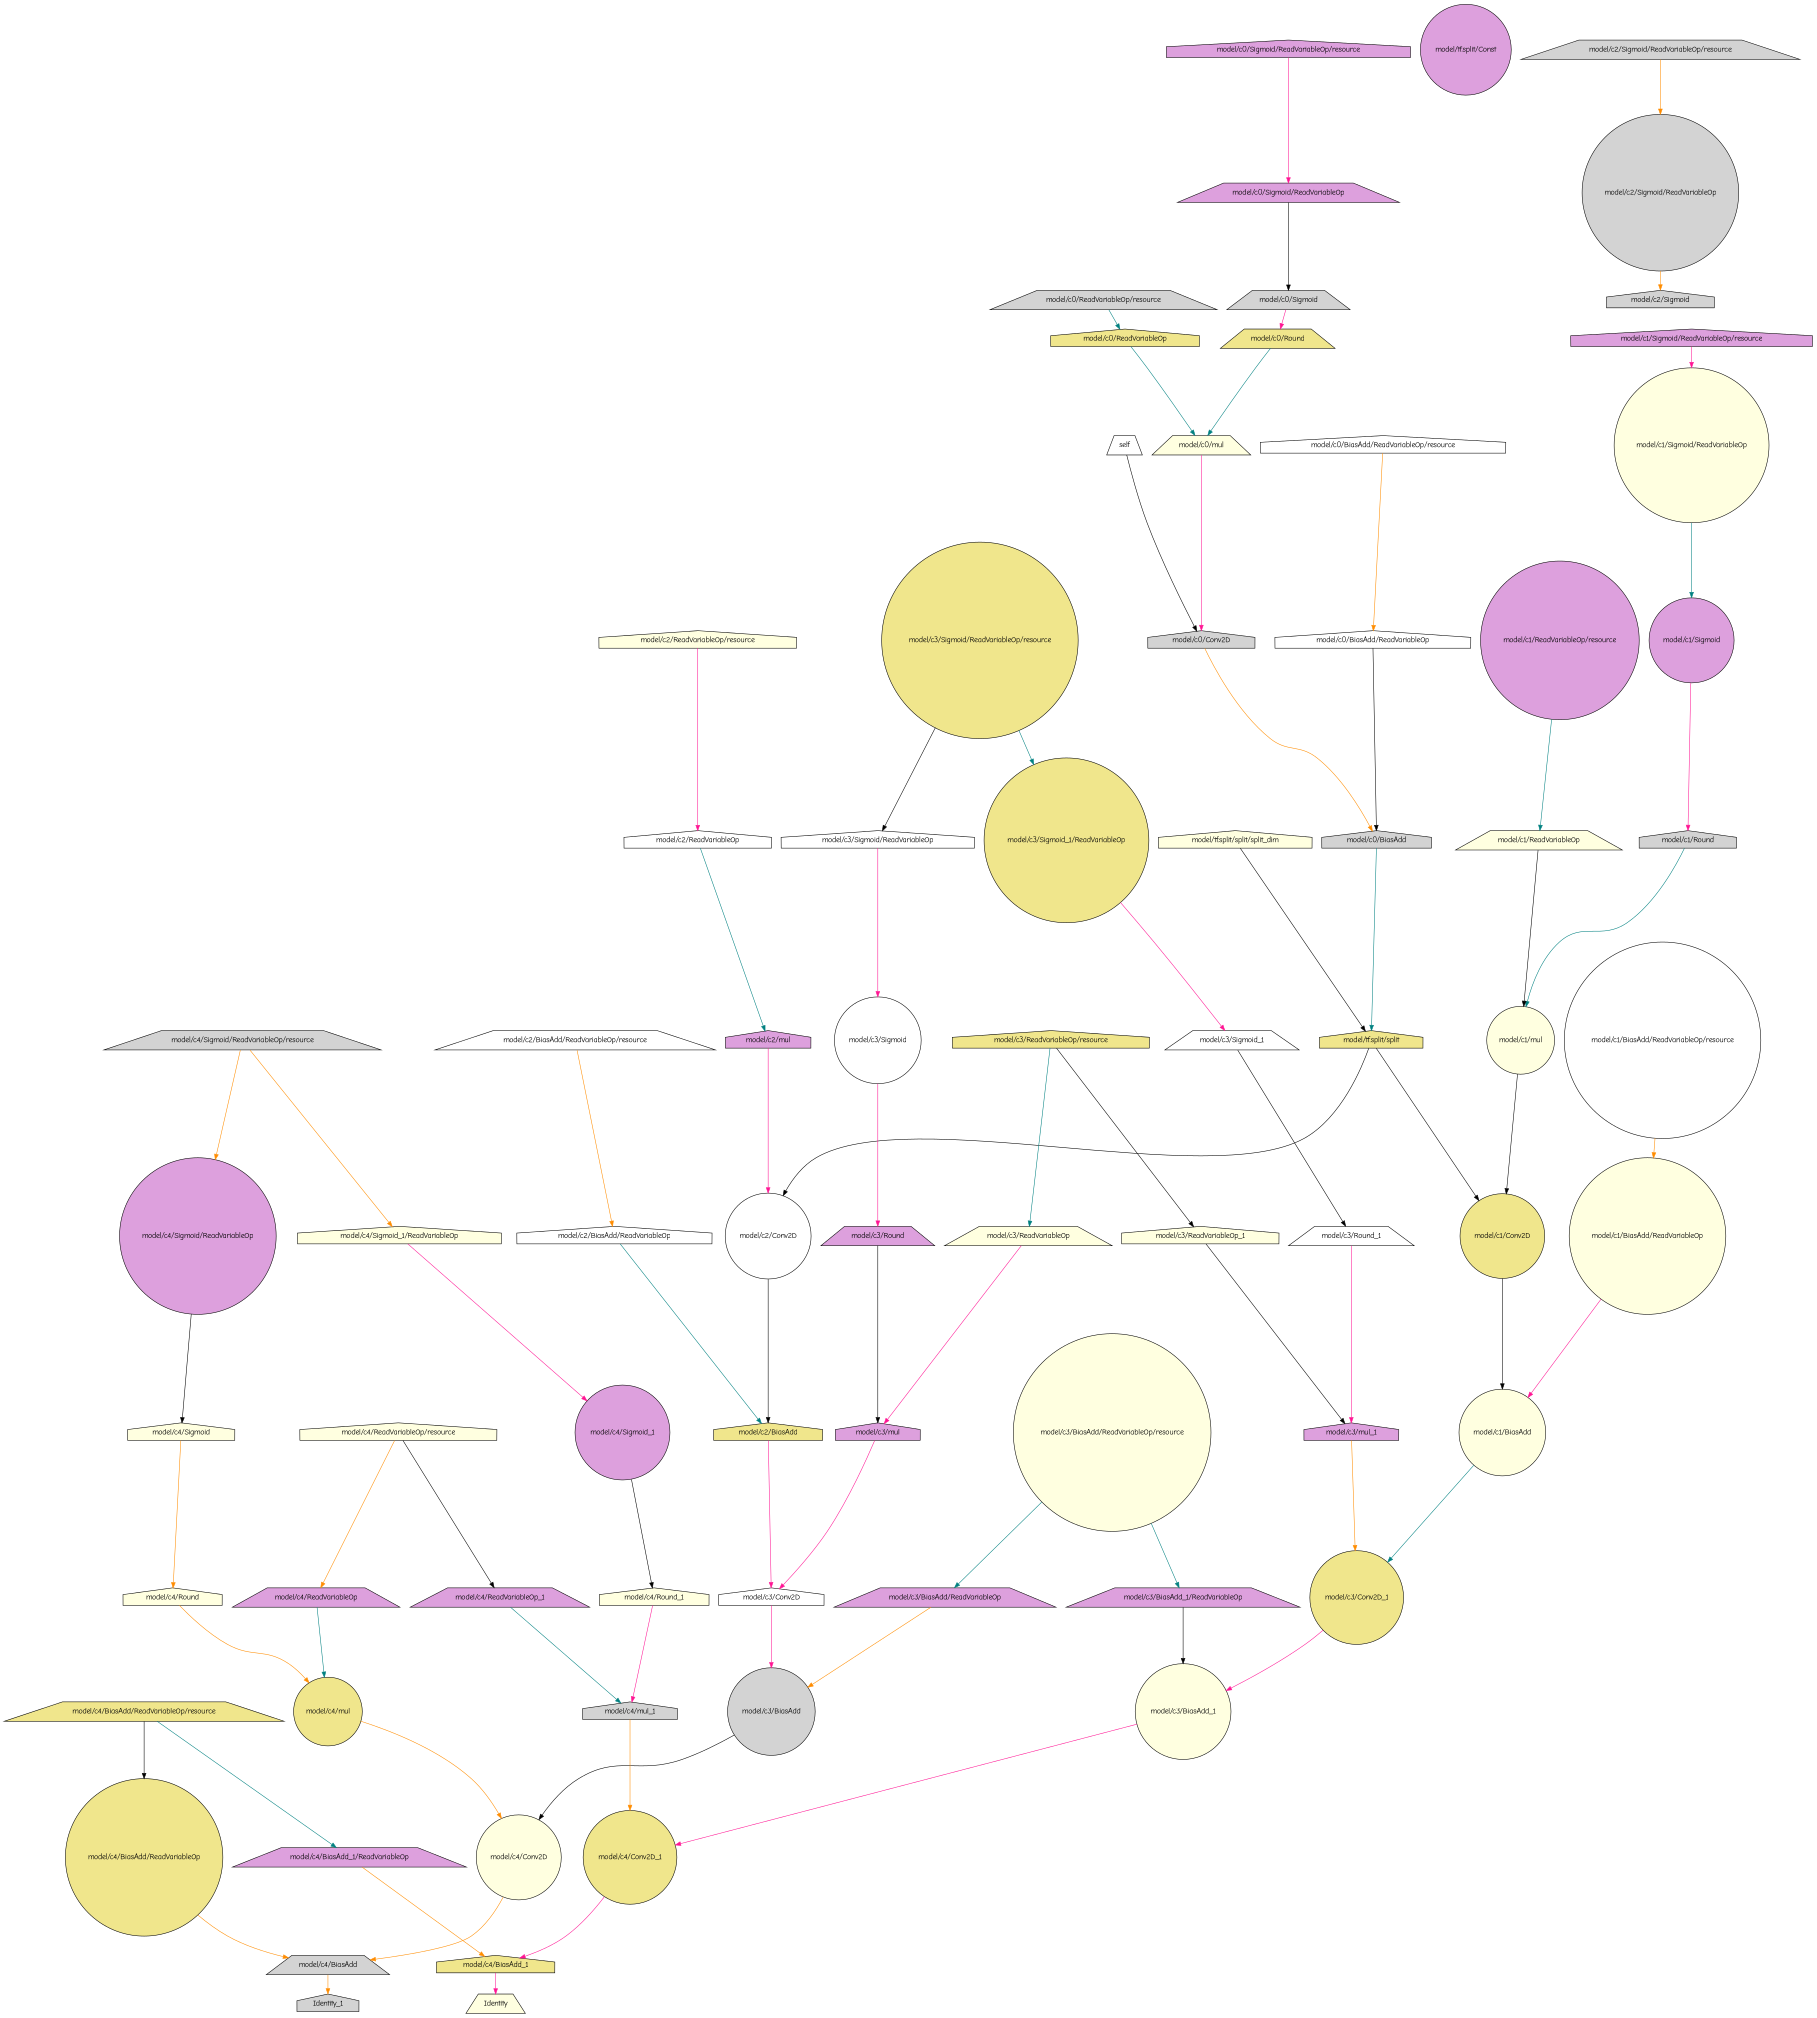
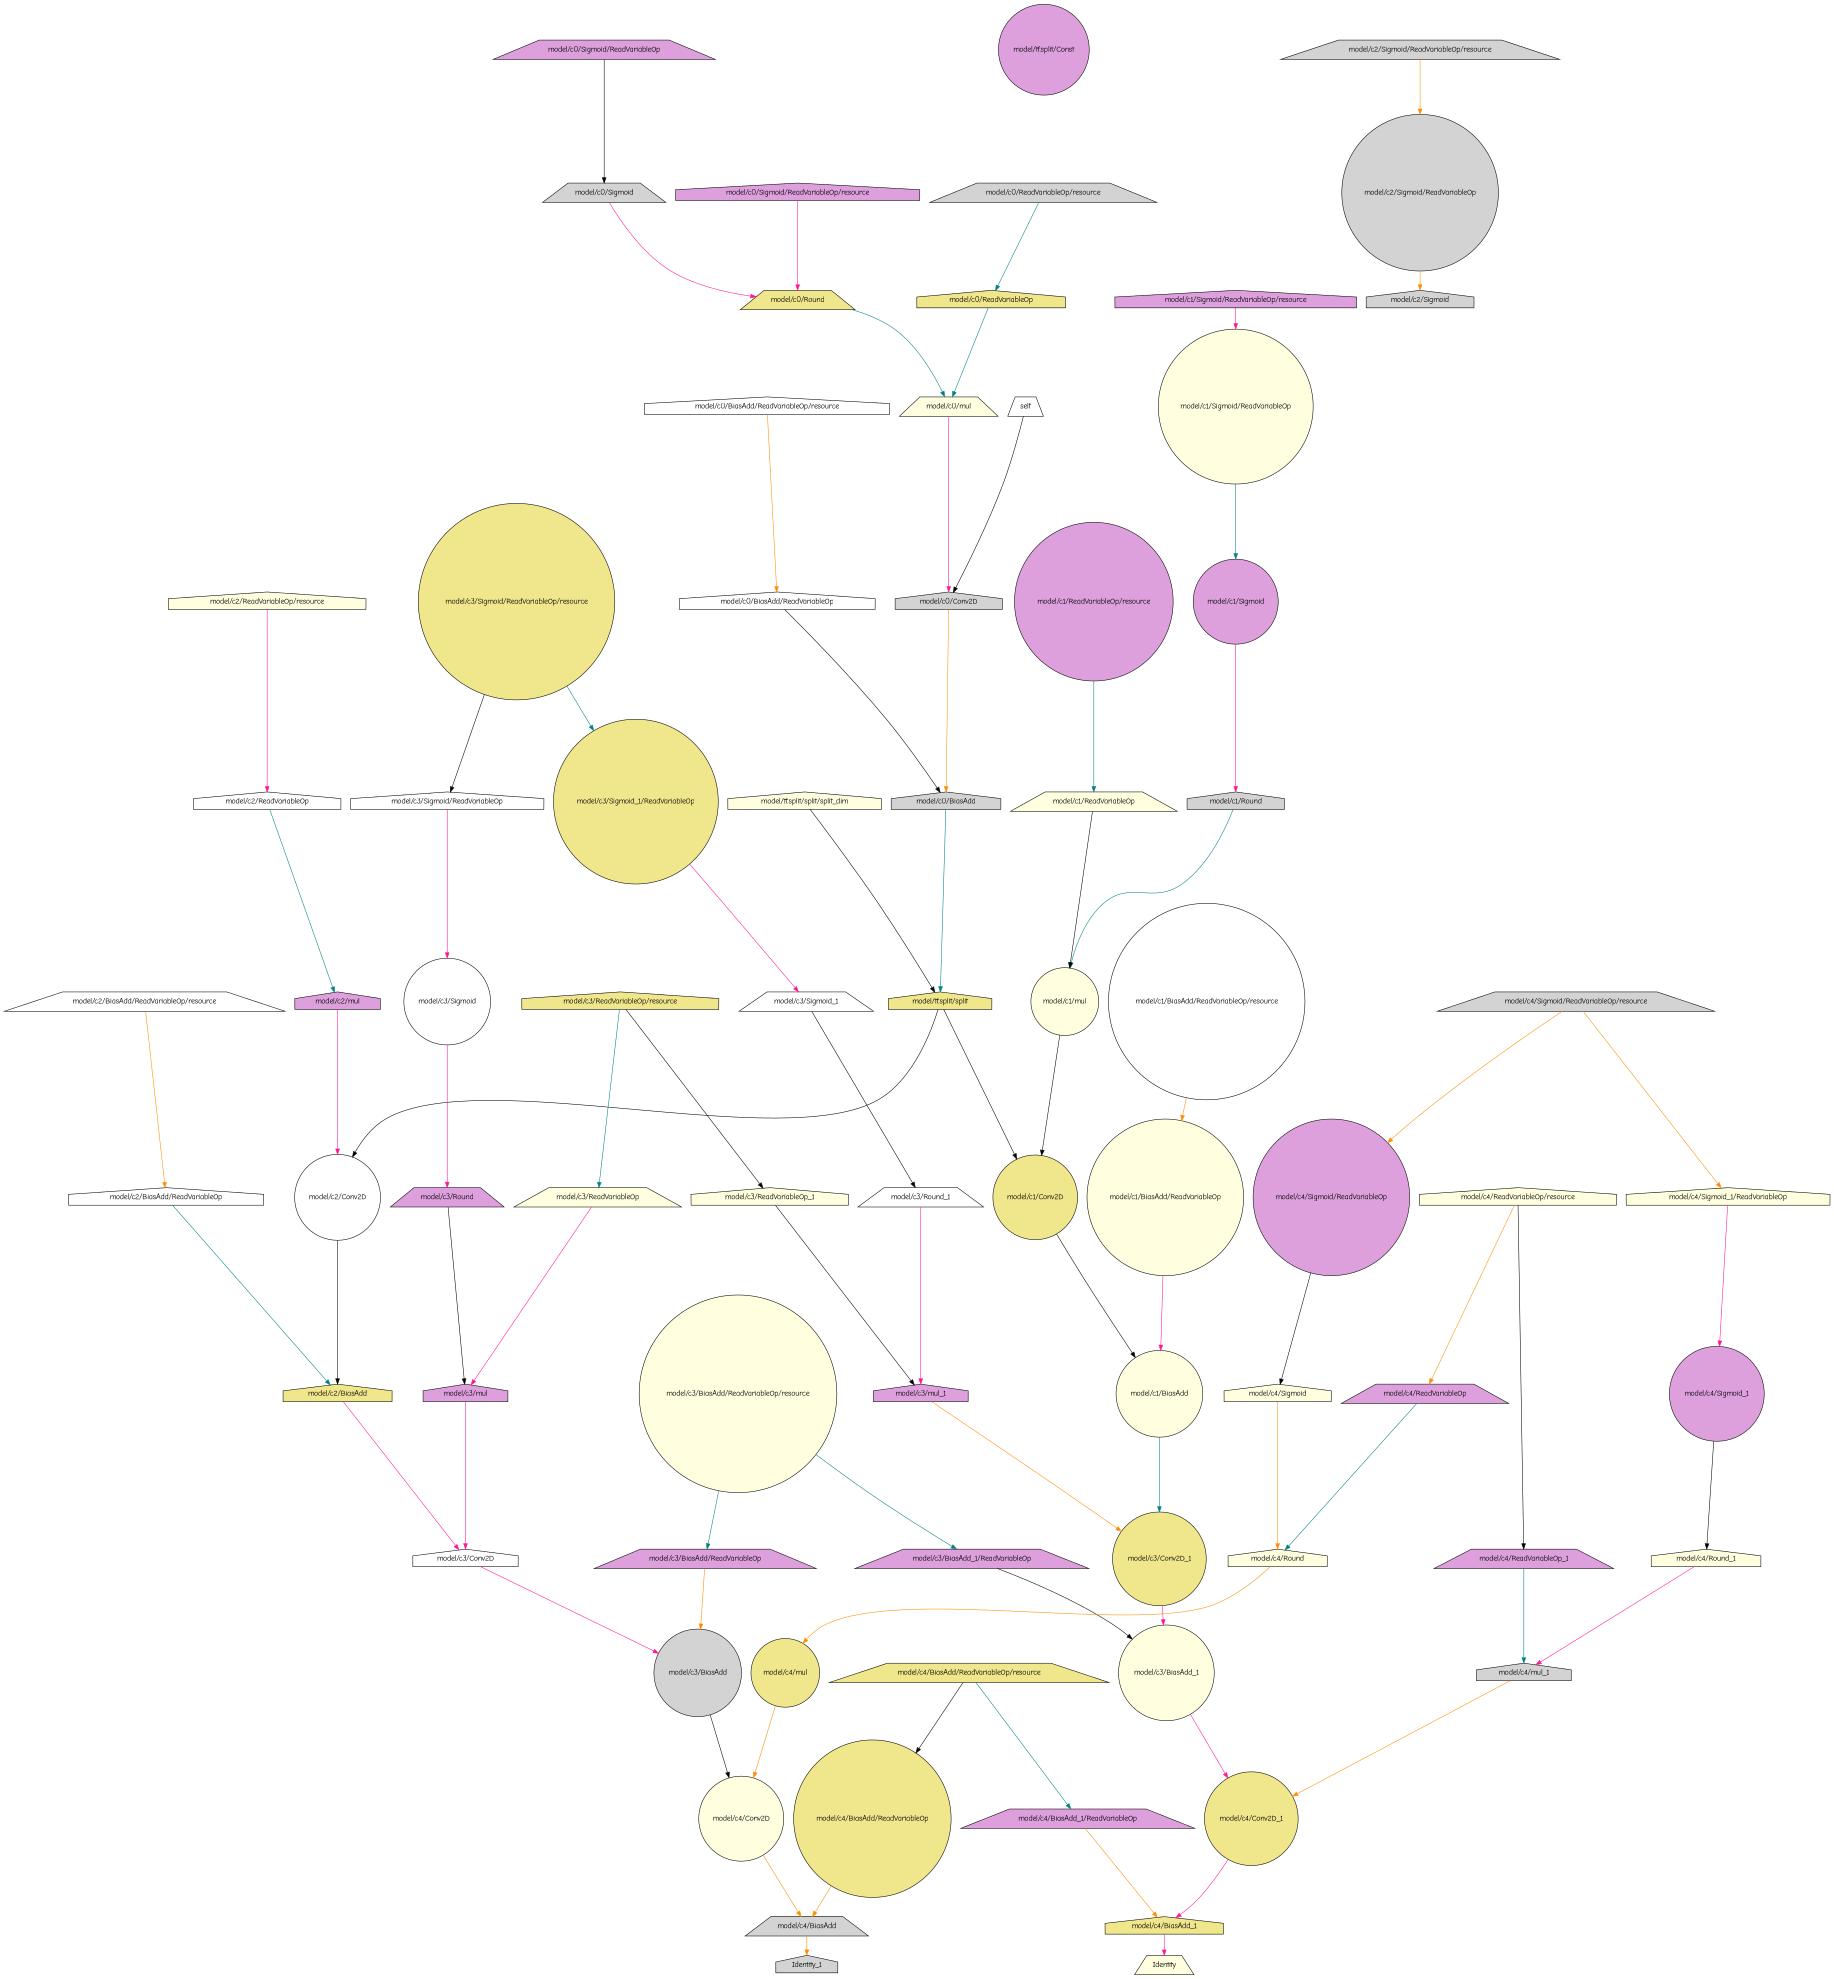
(1288, 118) -> (798, 243)
(320, 1640) -> (1353, 1475)
